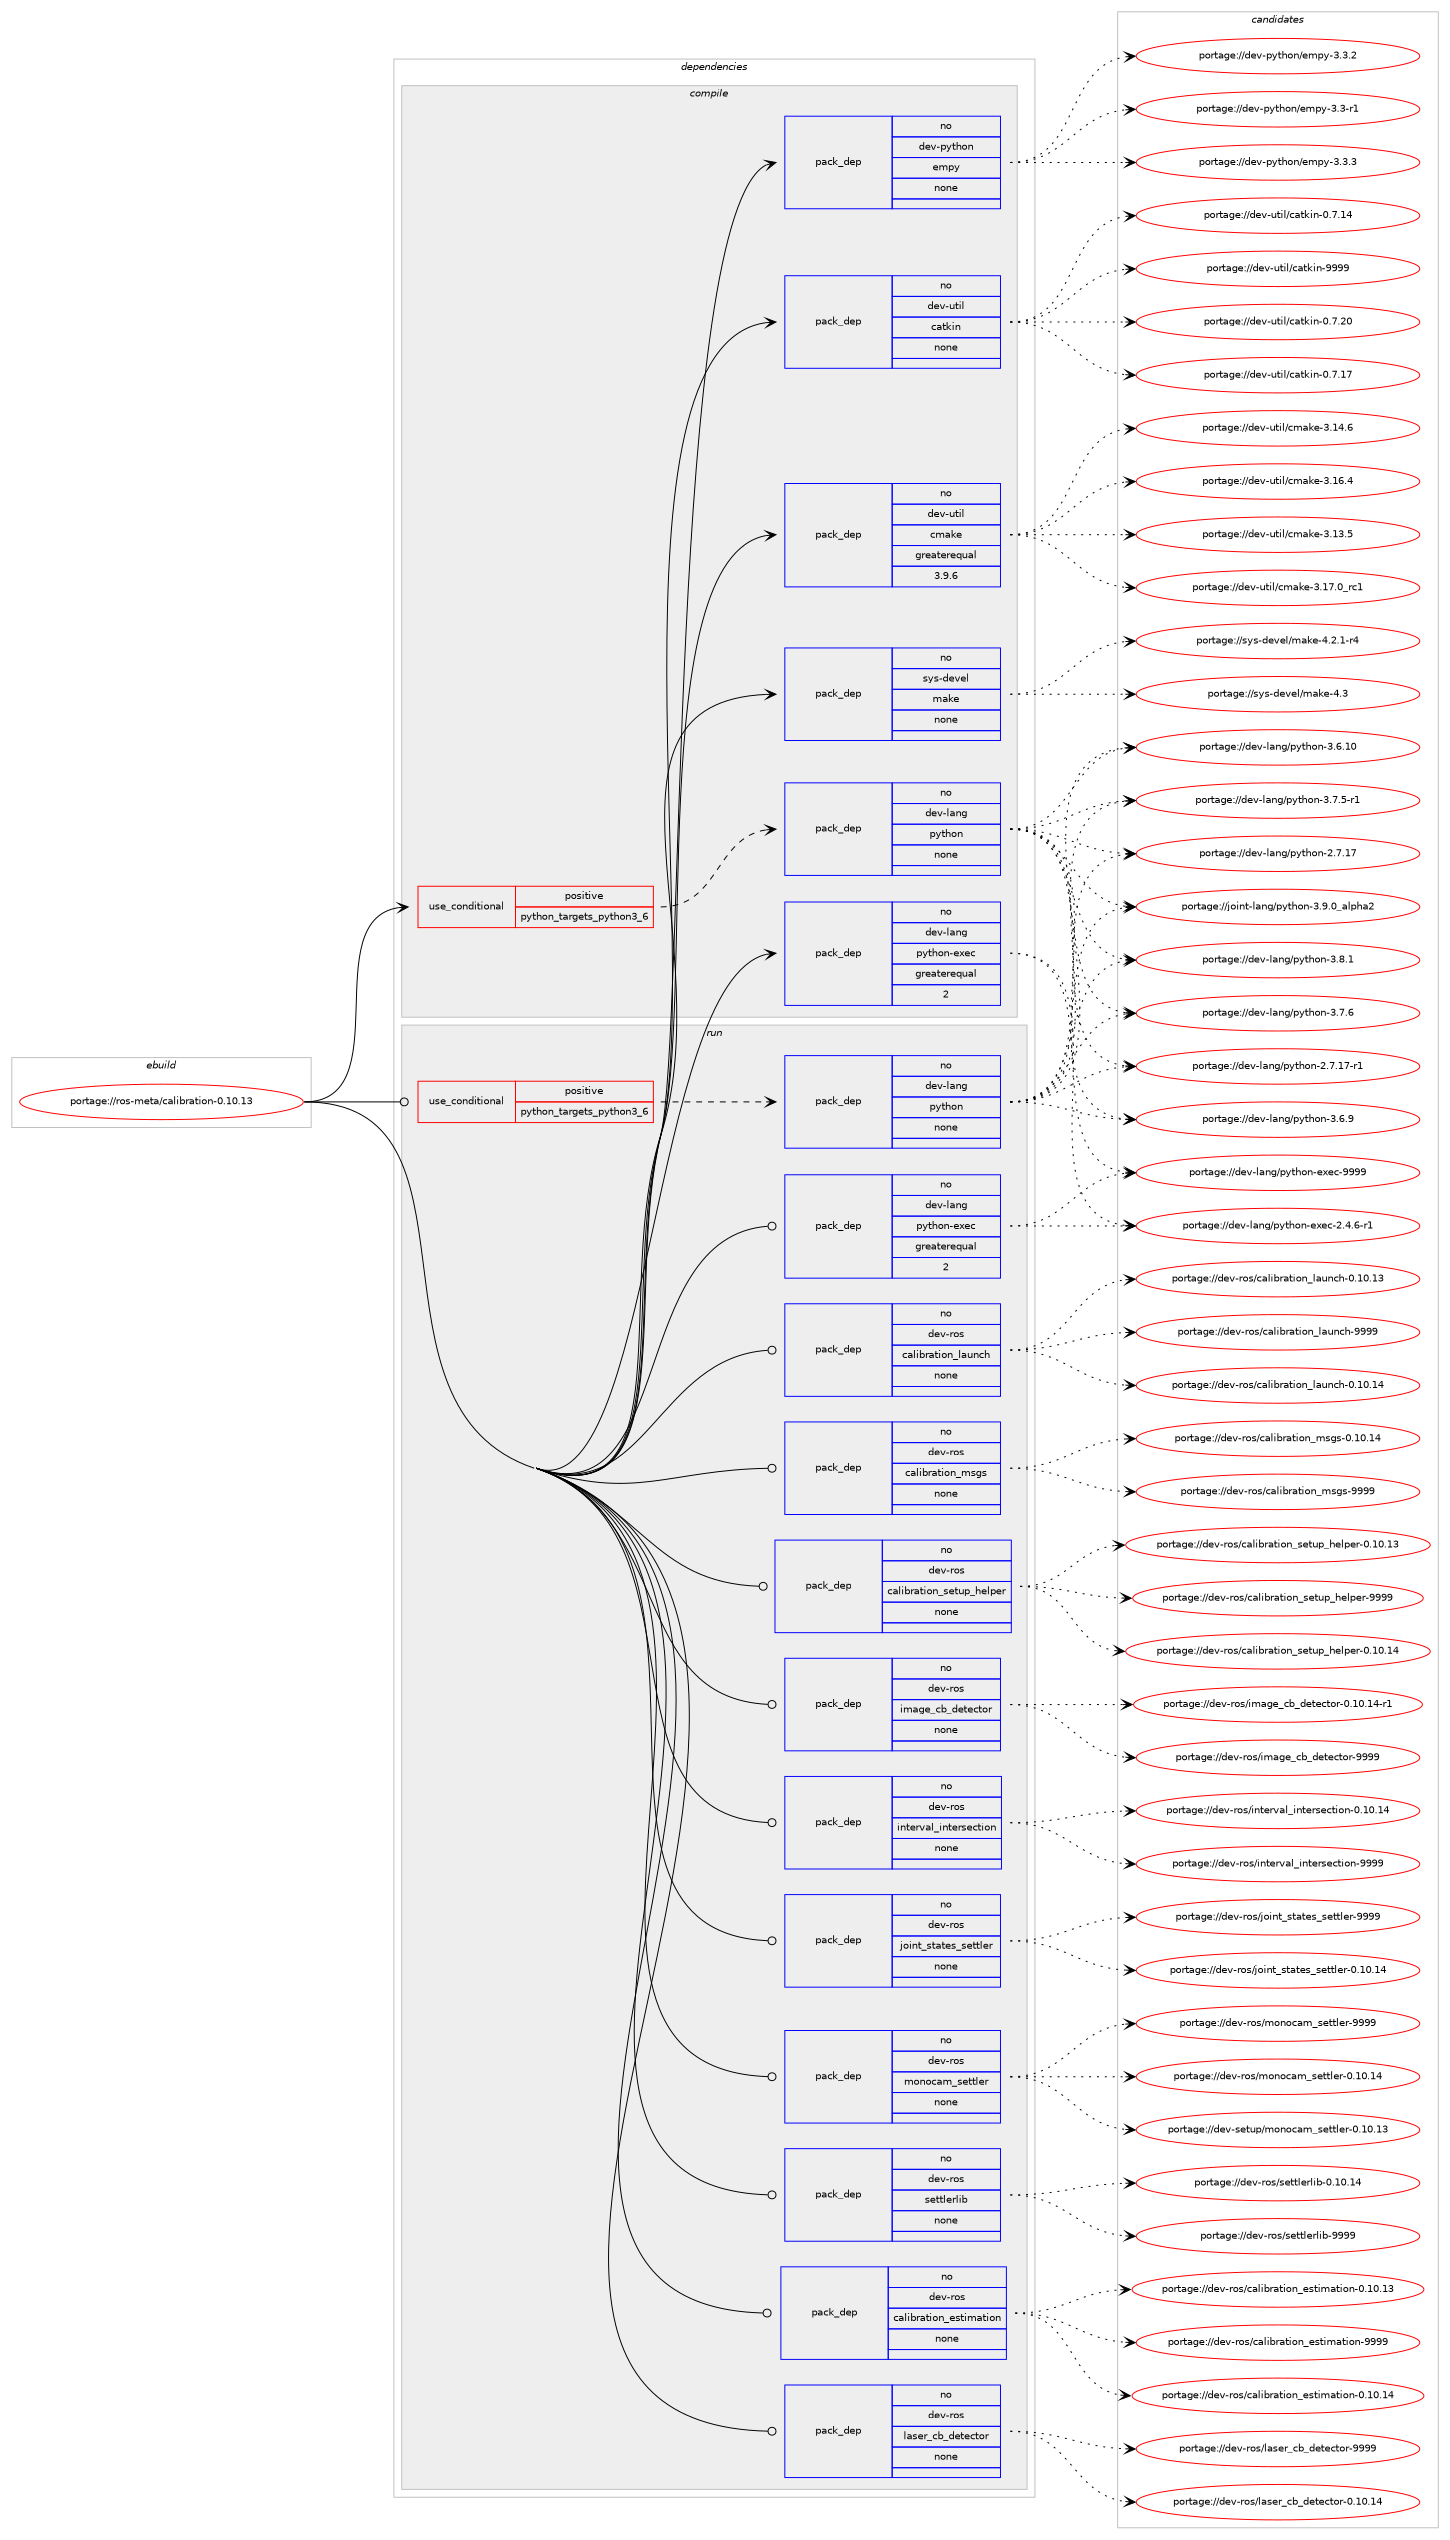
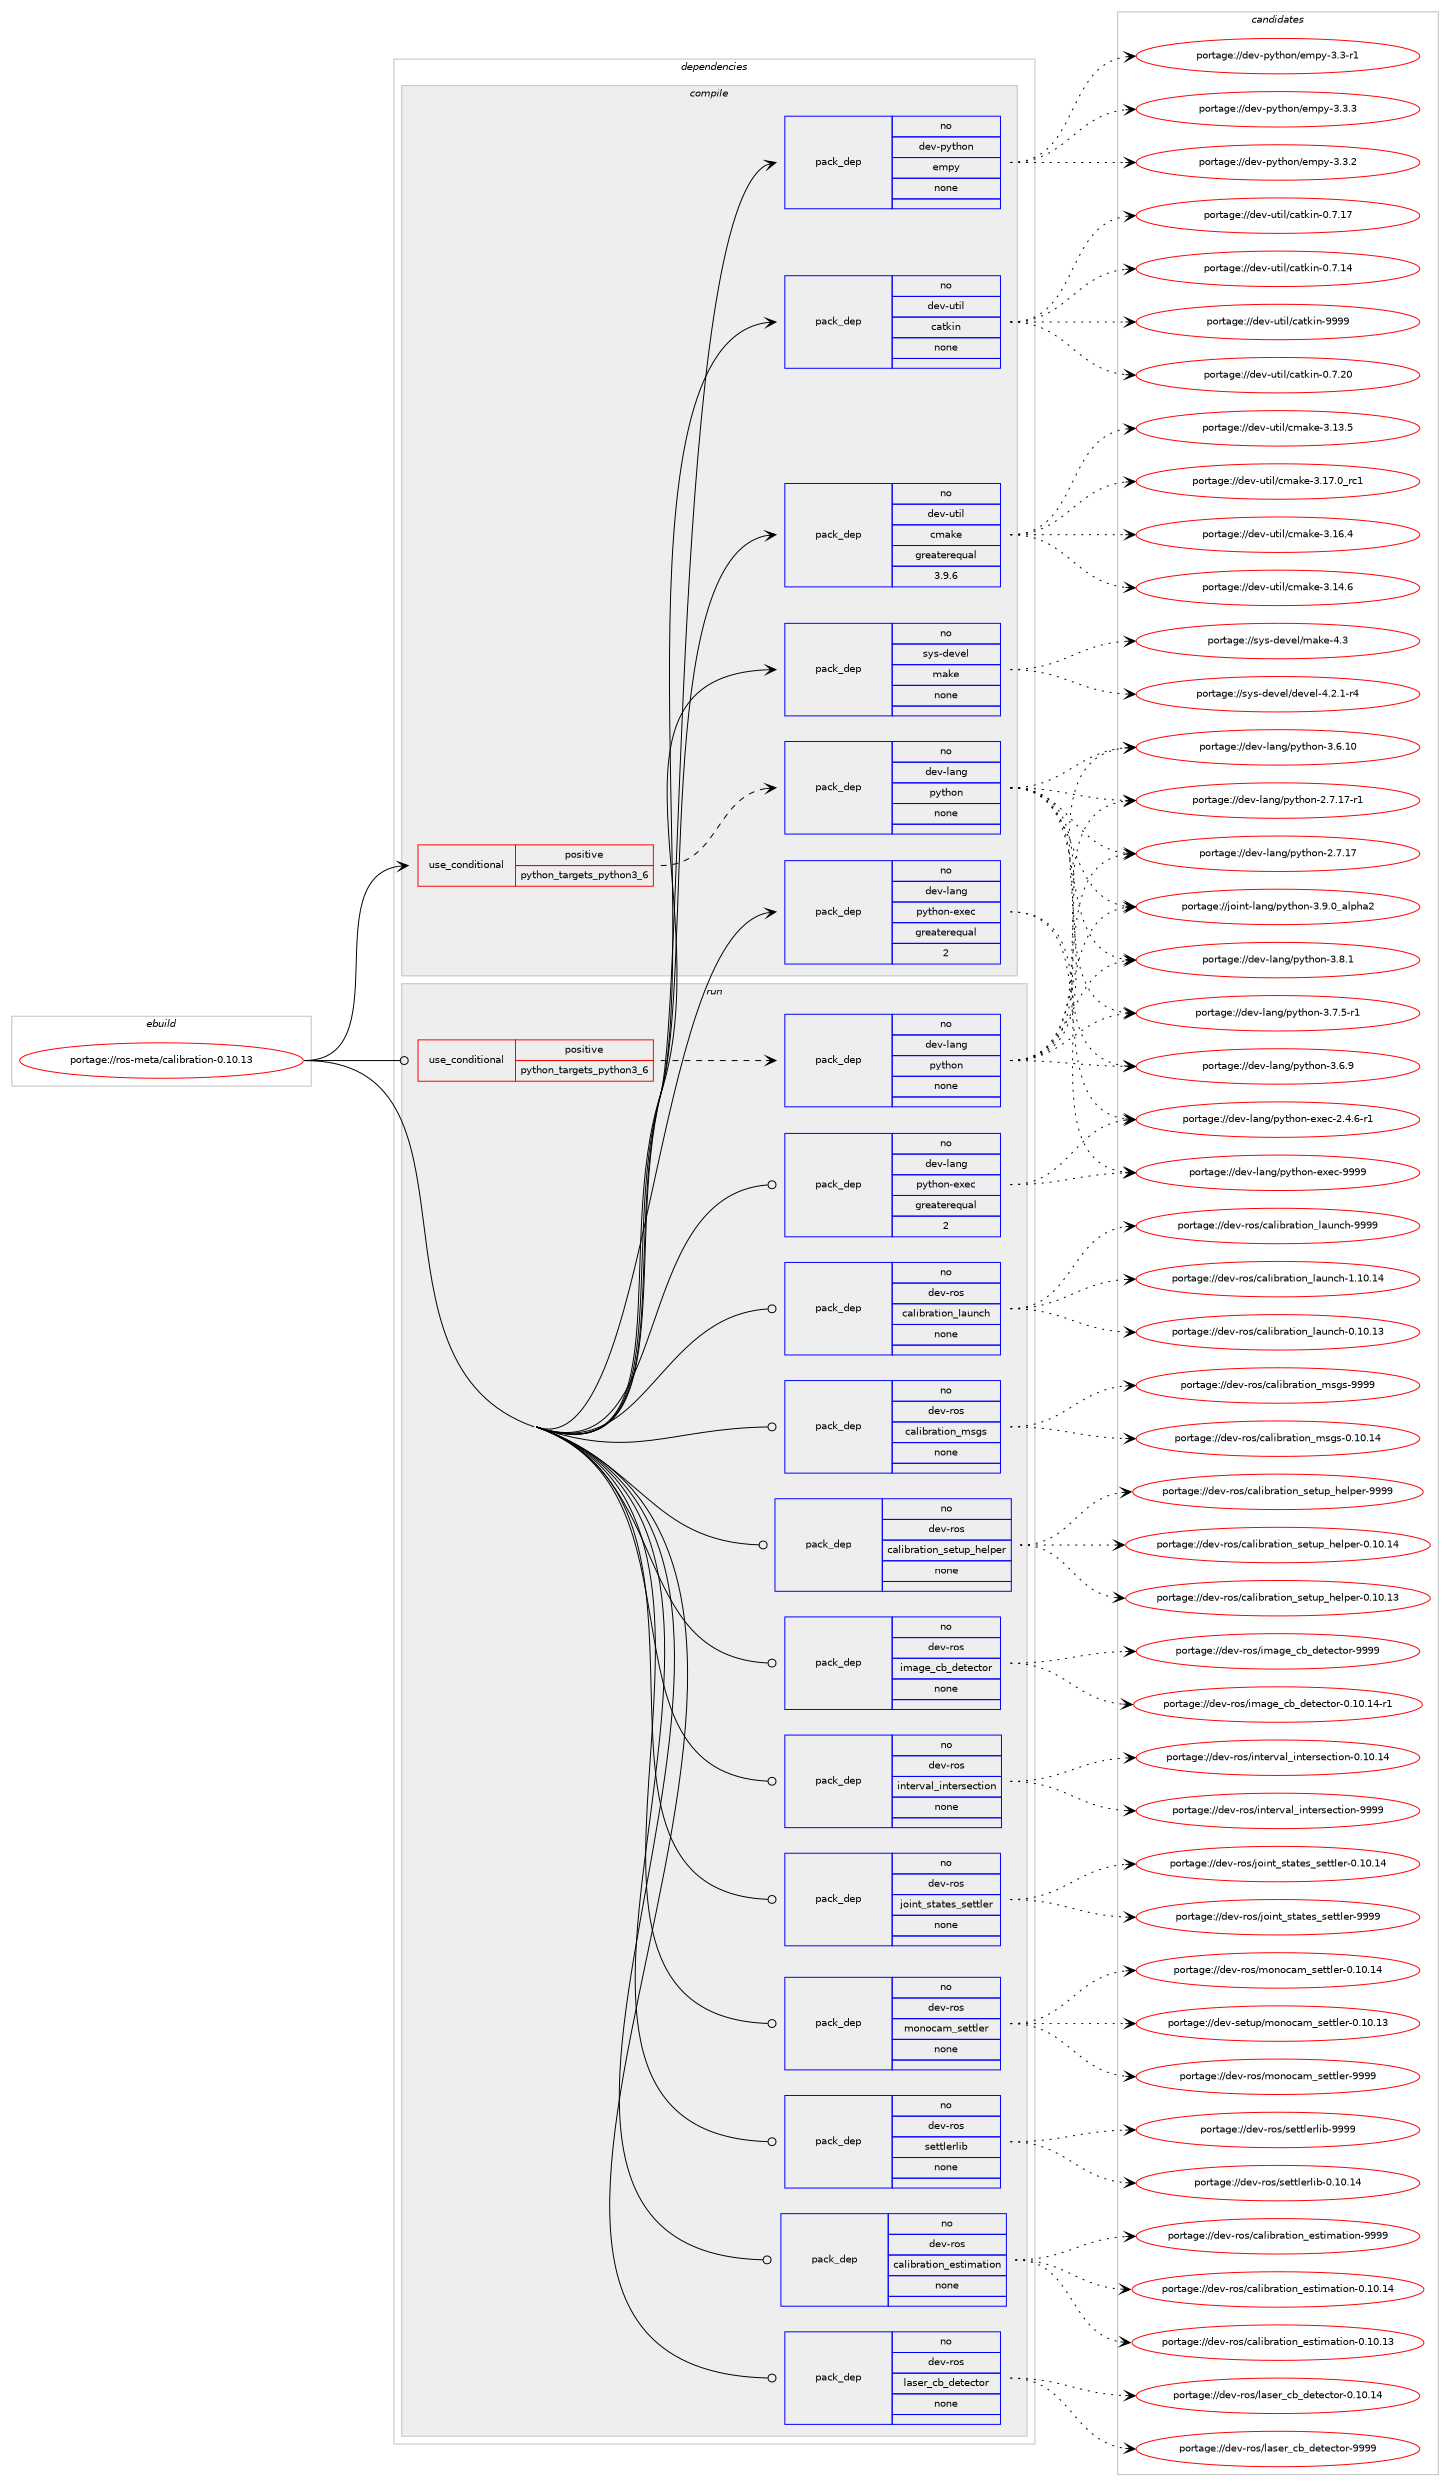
(1278, 641) -> (1278, 694)
(1278, 1013) -> none
(1278, 1386) -> (1278, 1279)
